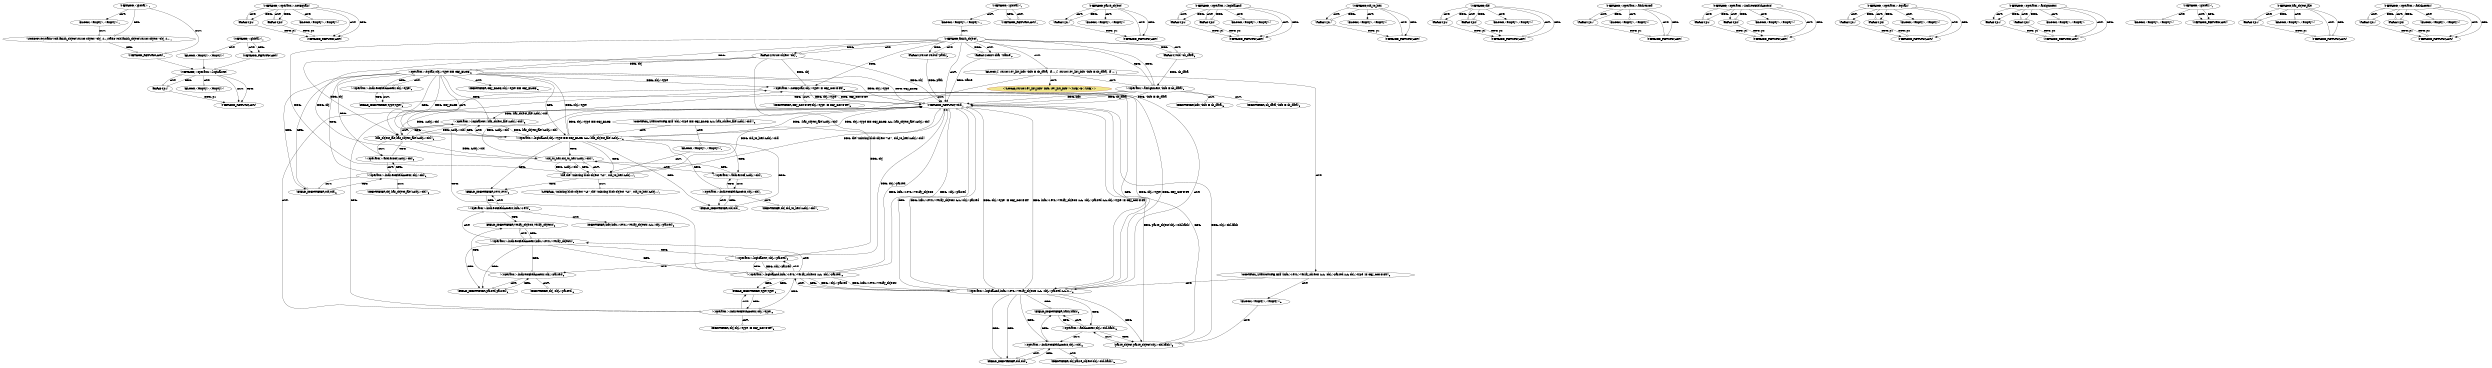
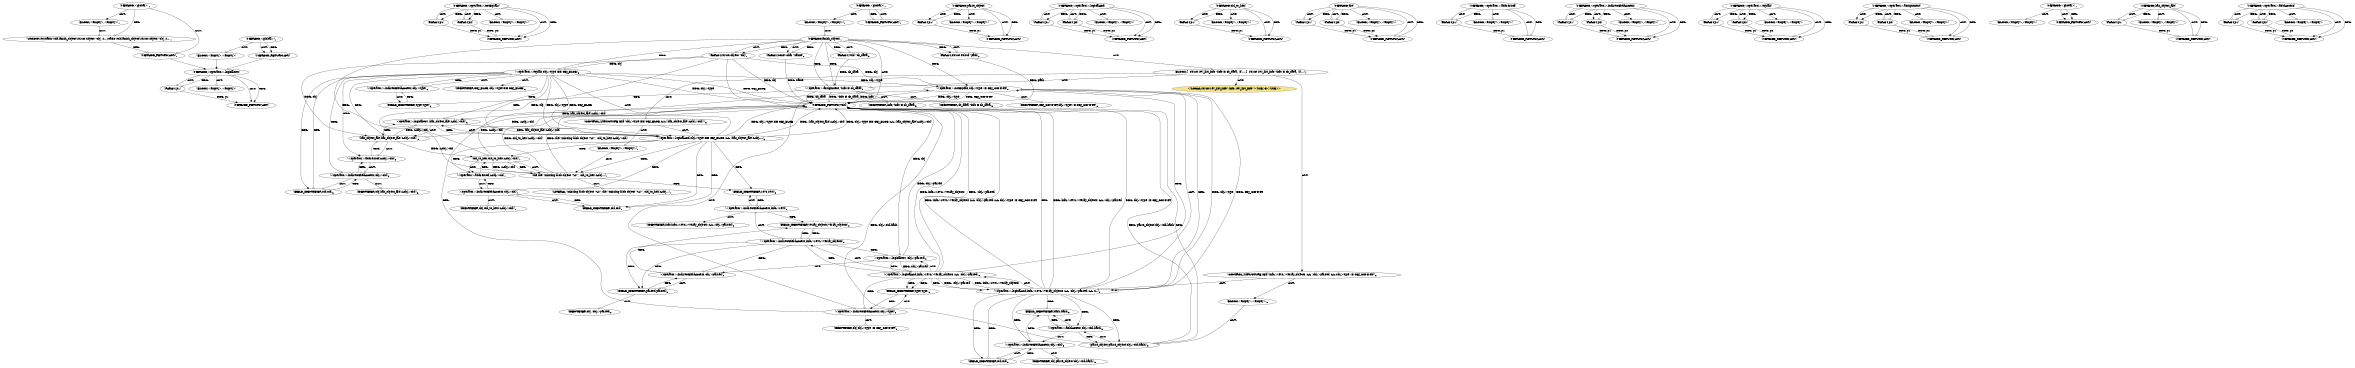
(524, 234) -> (816, 234)
(541, 283) -> (617, 302)
